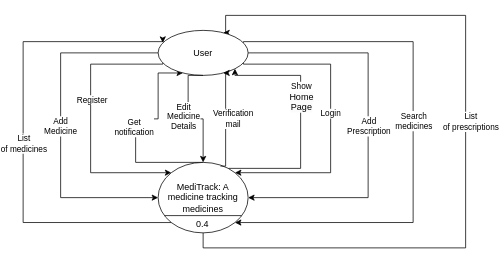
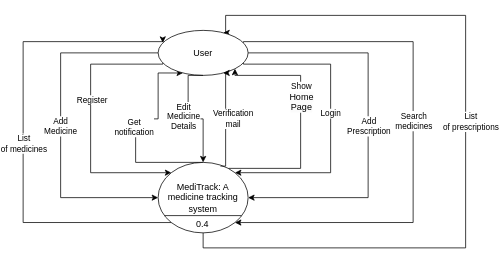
(203, 198) -> (203, 198)
